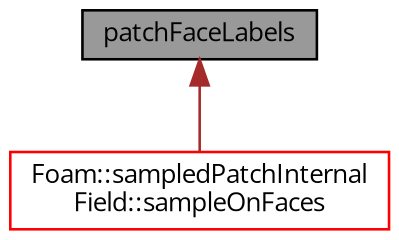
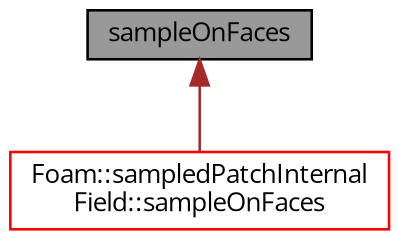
(200, 35) -> (200, 35)
